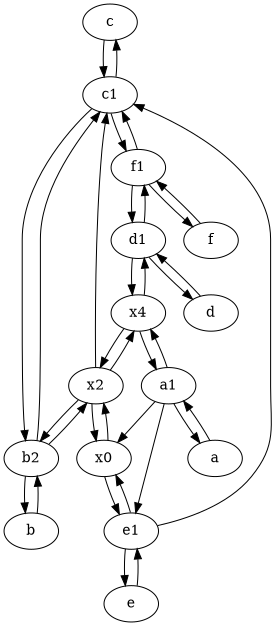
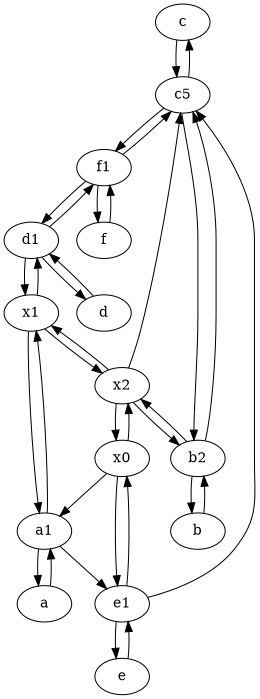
(110, 95) -> (183, 95)
(138, 313) -> (31, 313)
(140, 418) -> (87, 491)
